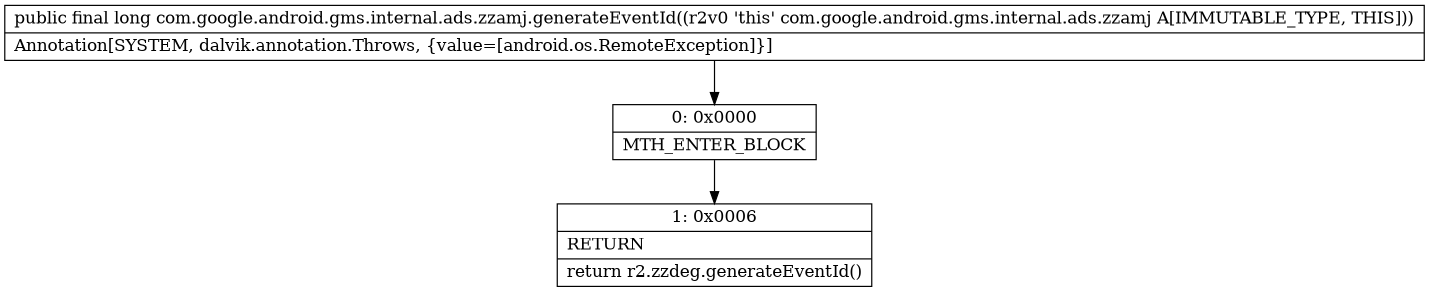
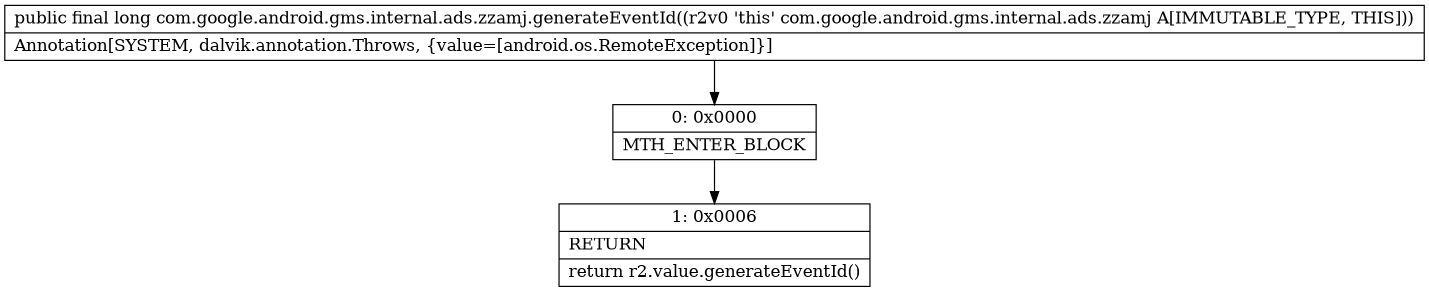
(715, 272) -> (715, 272)
